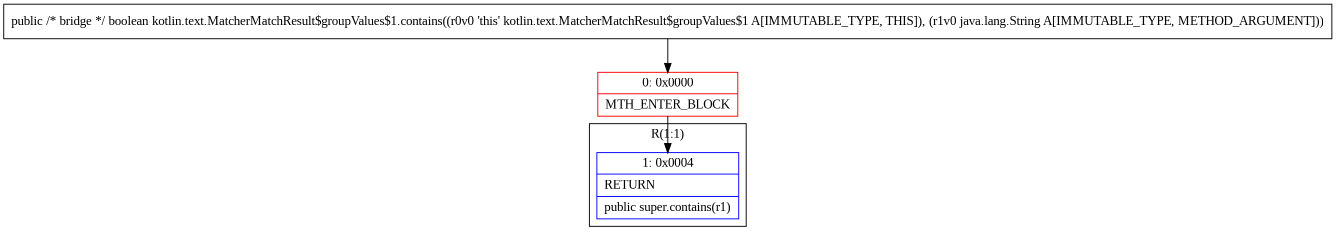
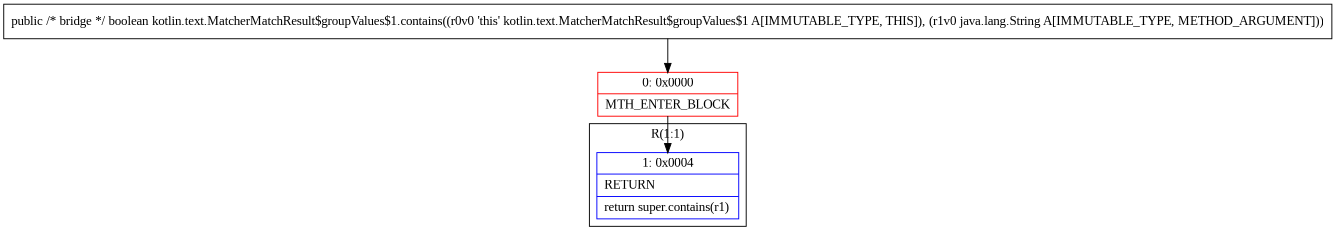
(668, 207) -> (667, 207)
